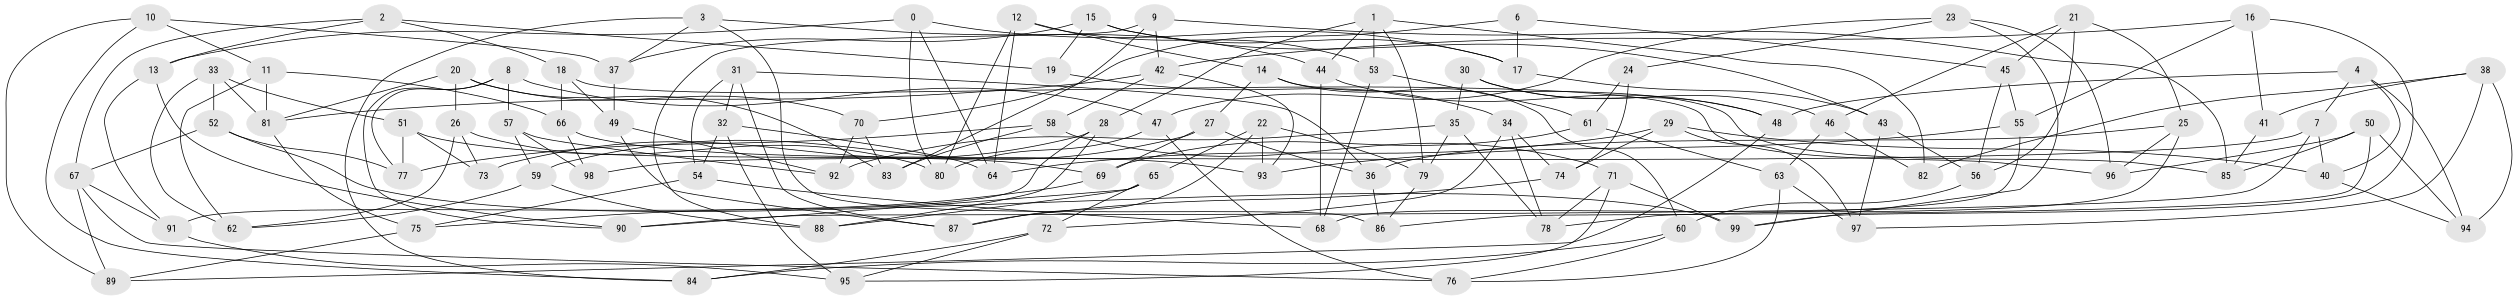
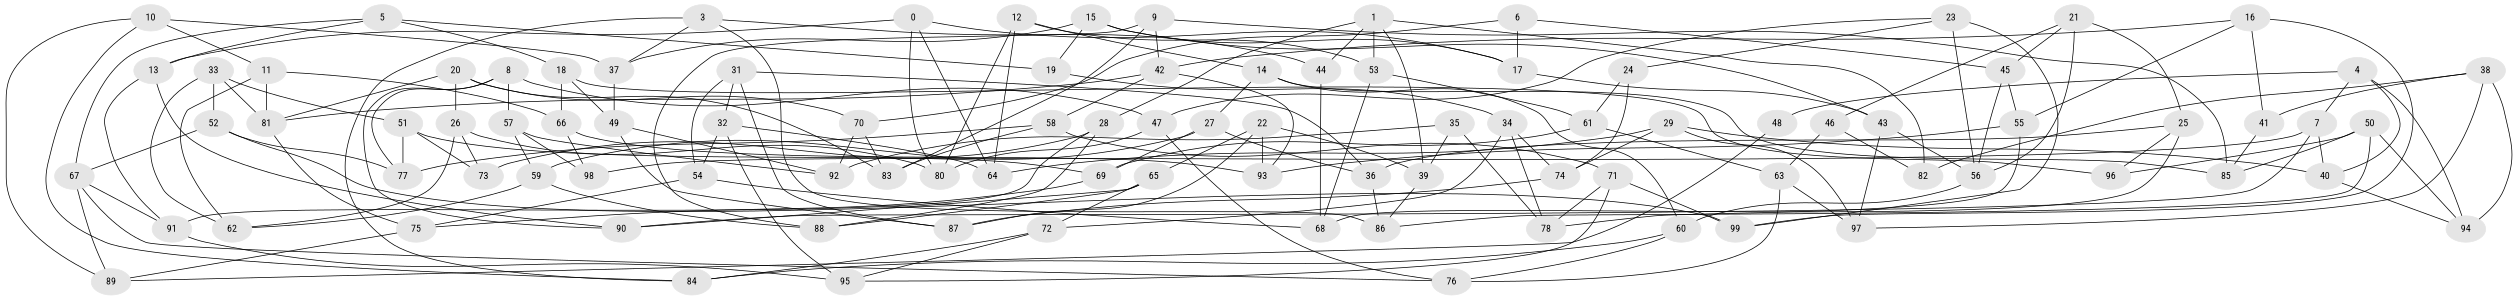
(382, 18) -> (382, 18)
(2064, 53) -> (1963, 97)
(1465, 71) -> none
(1538, 99) -> none
(1424, 176) -> (1424, 176)
